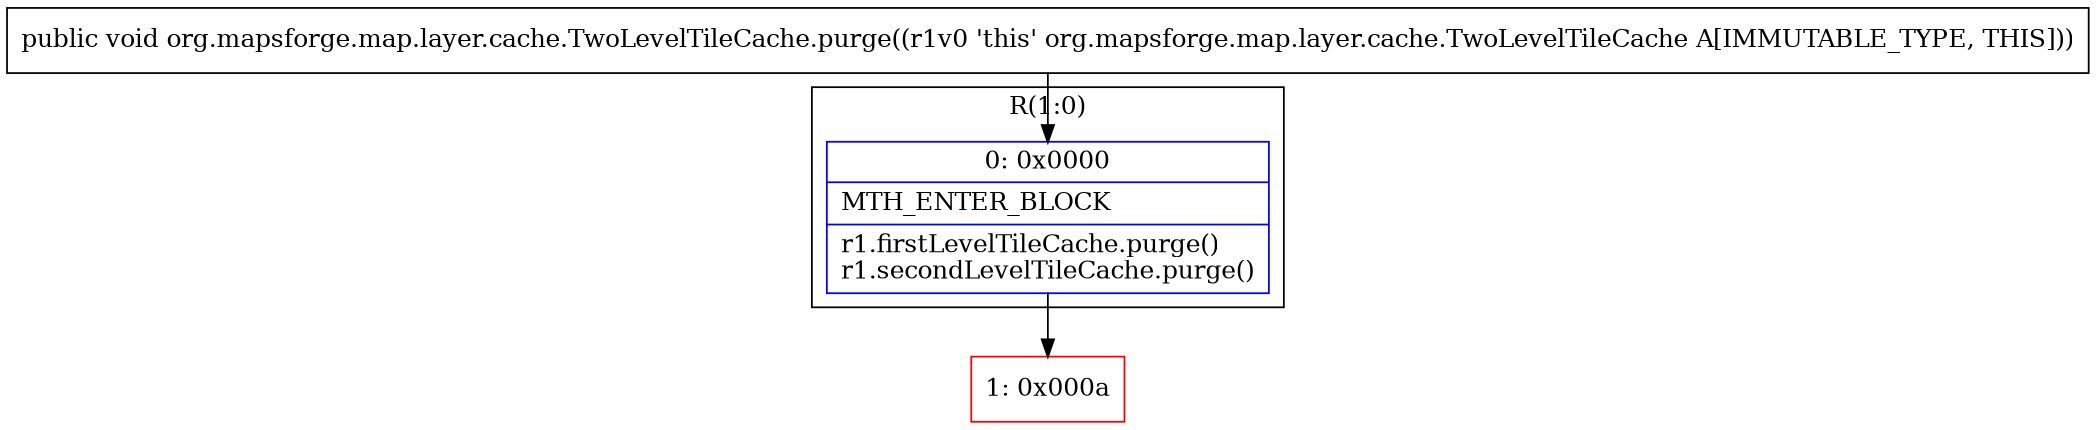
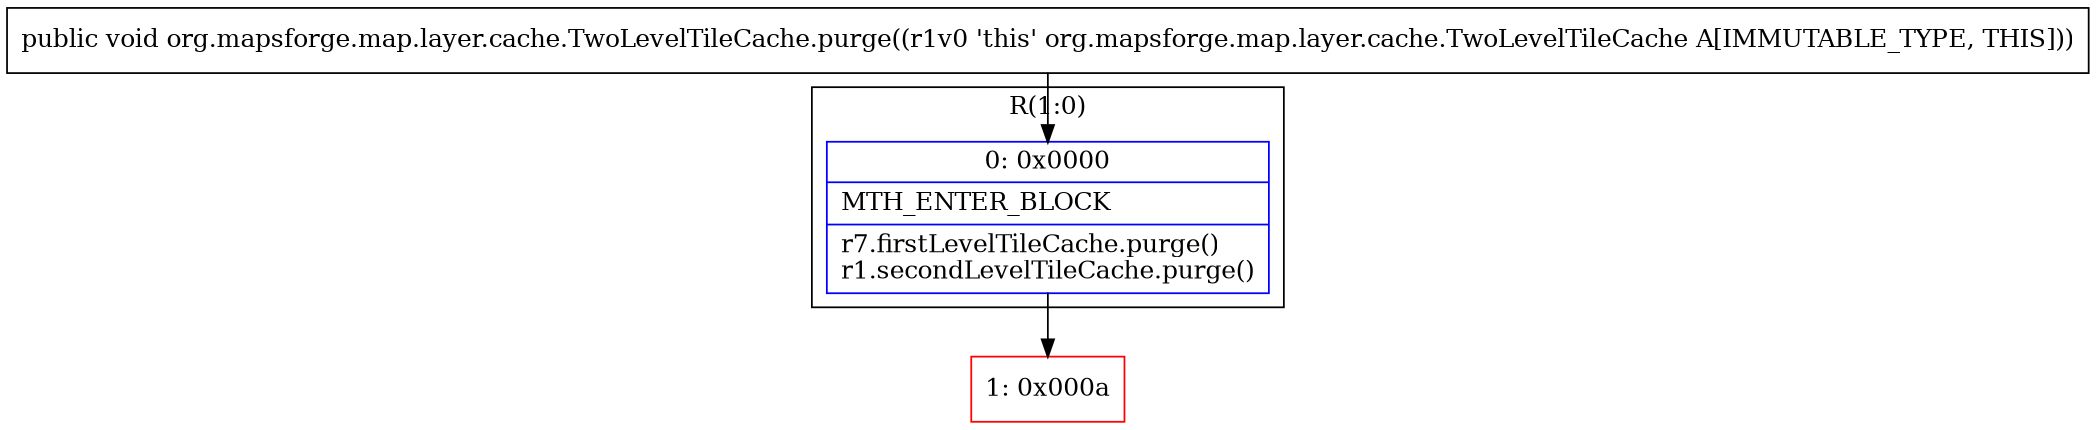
(1030, 245) -> (1030, 245)
